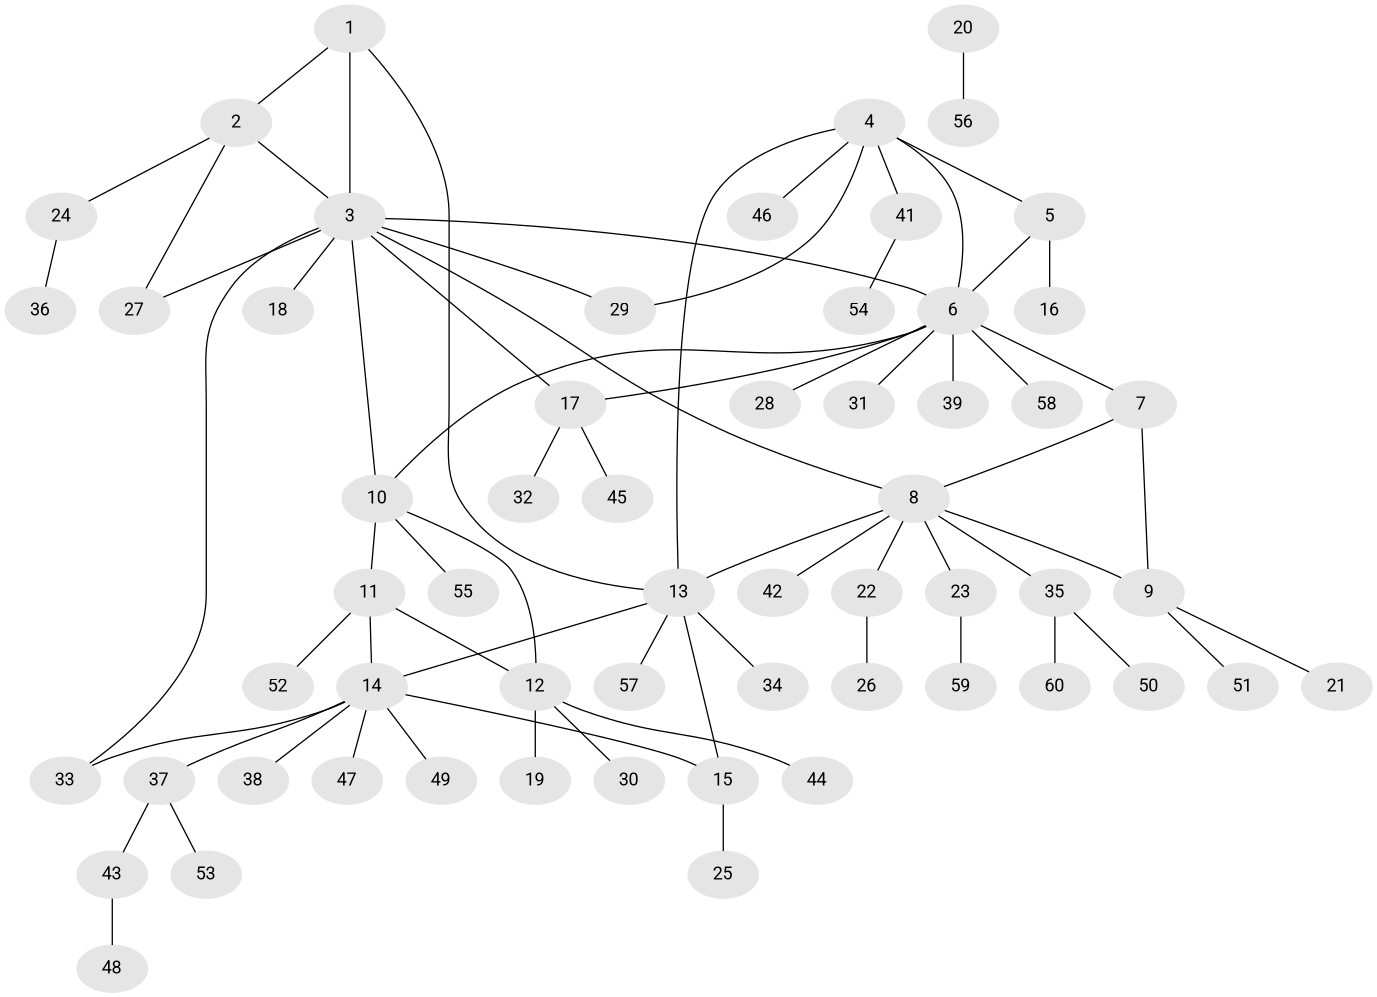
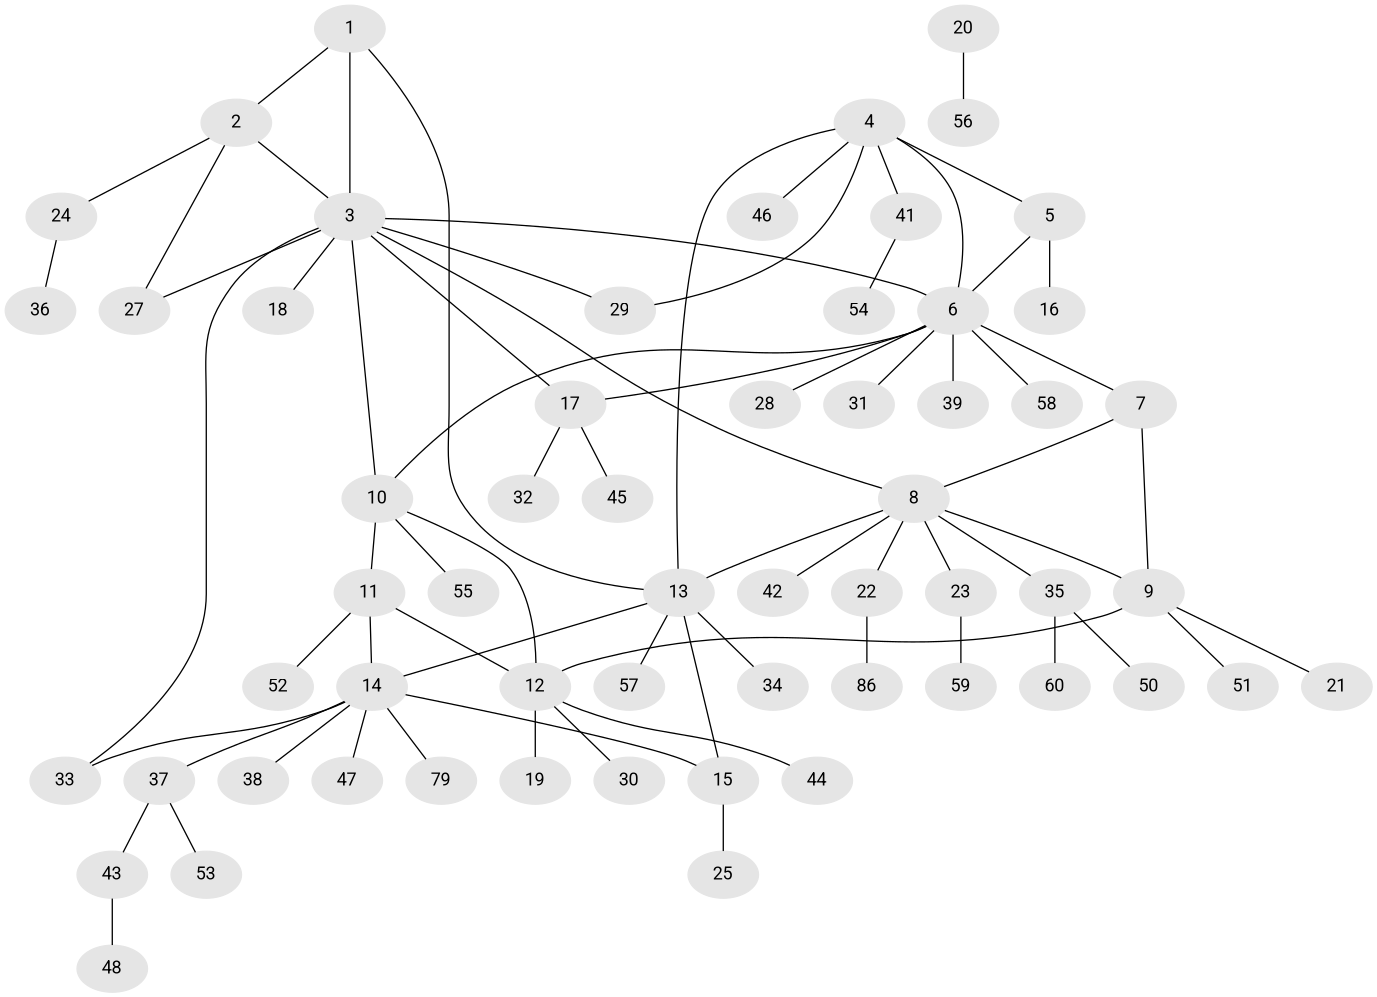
none -> (842, 640)
(867, 687) -> (867, 687)
(441, 781) -> (441, 781)
